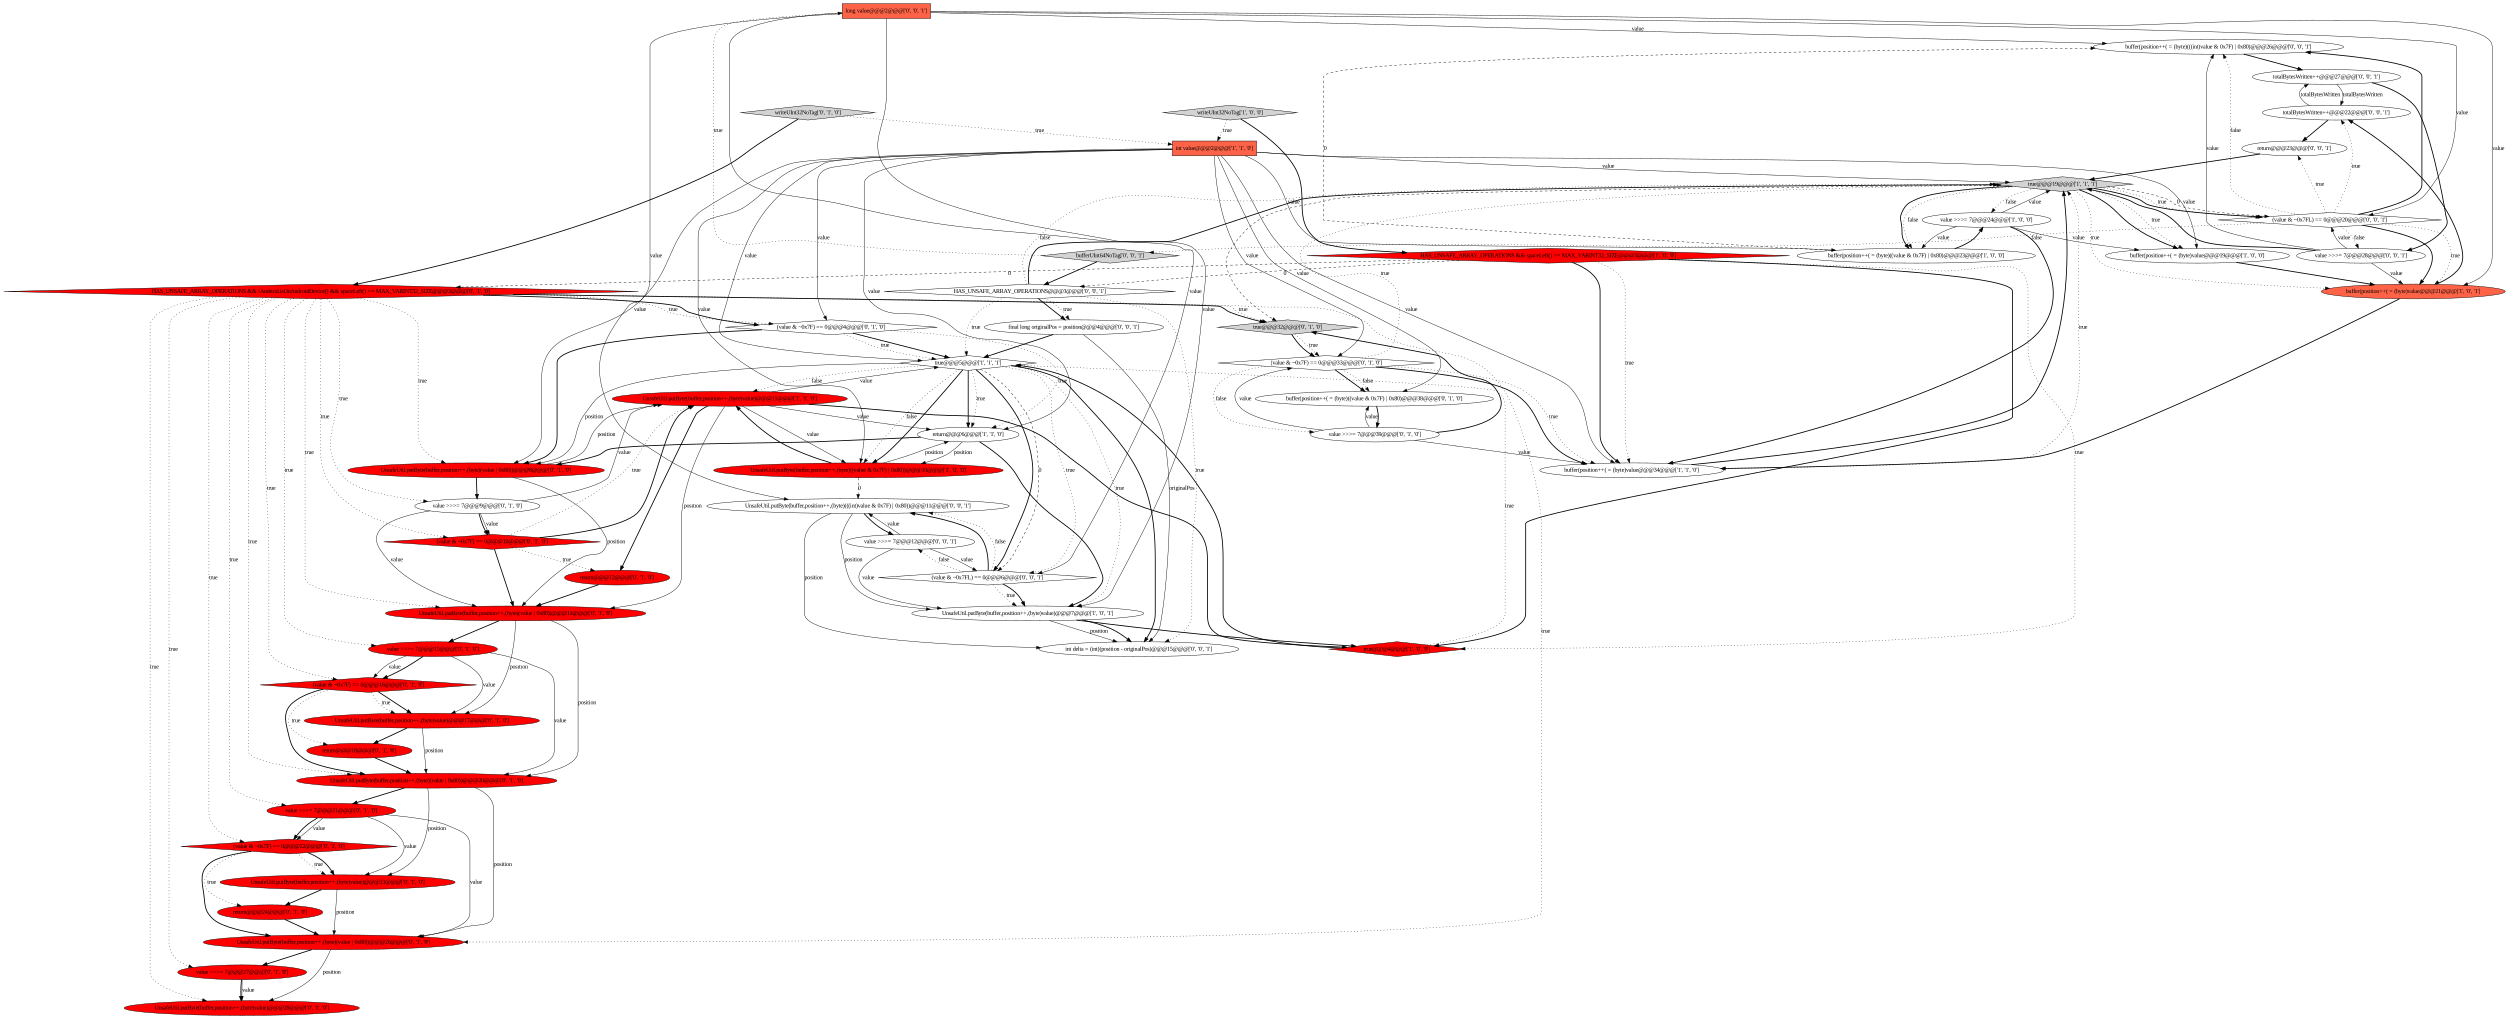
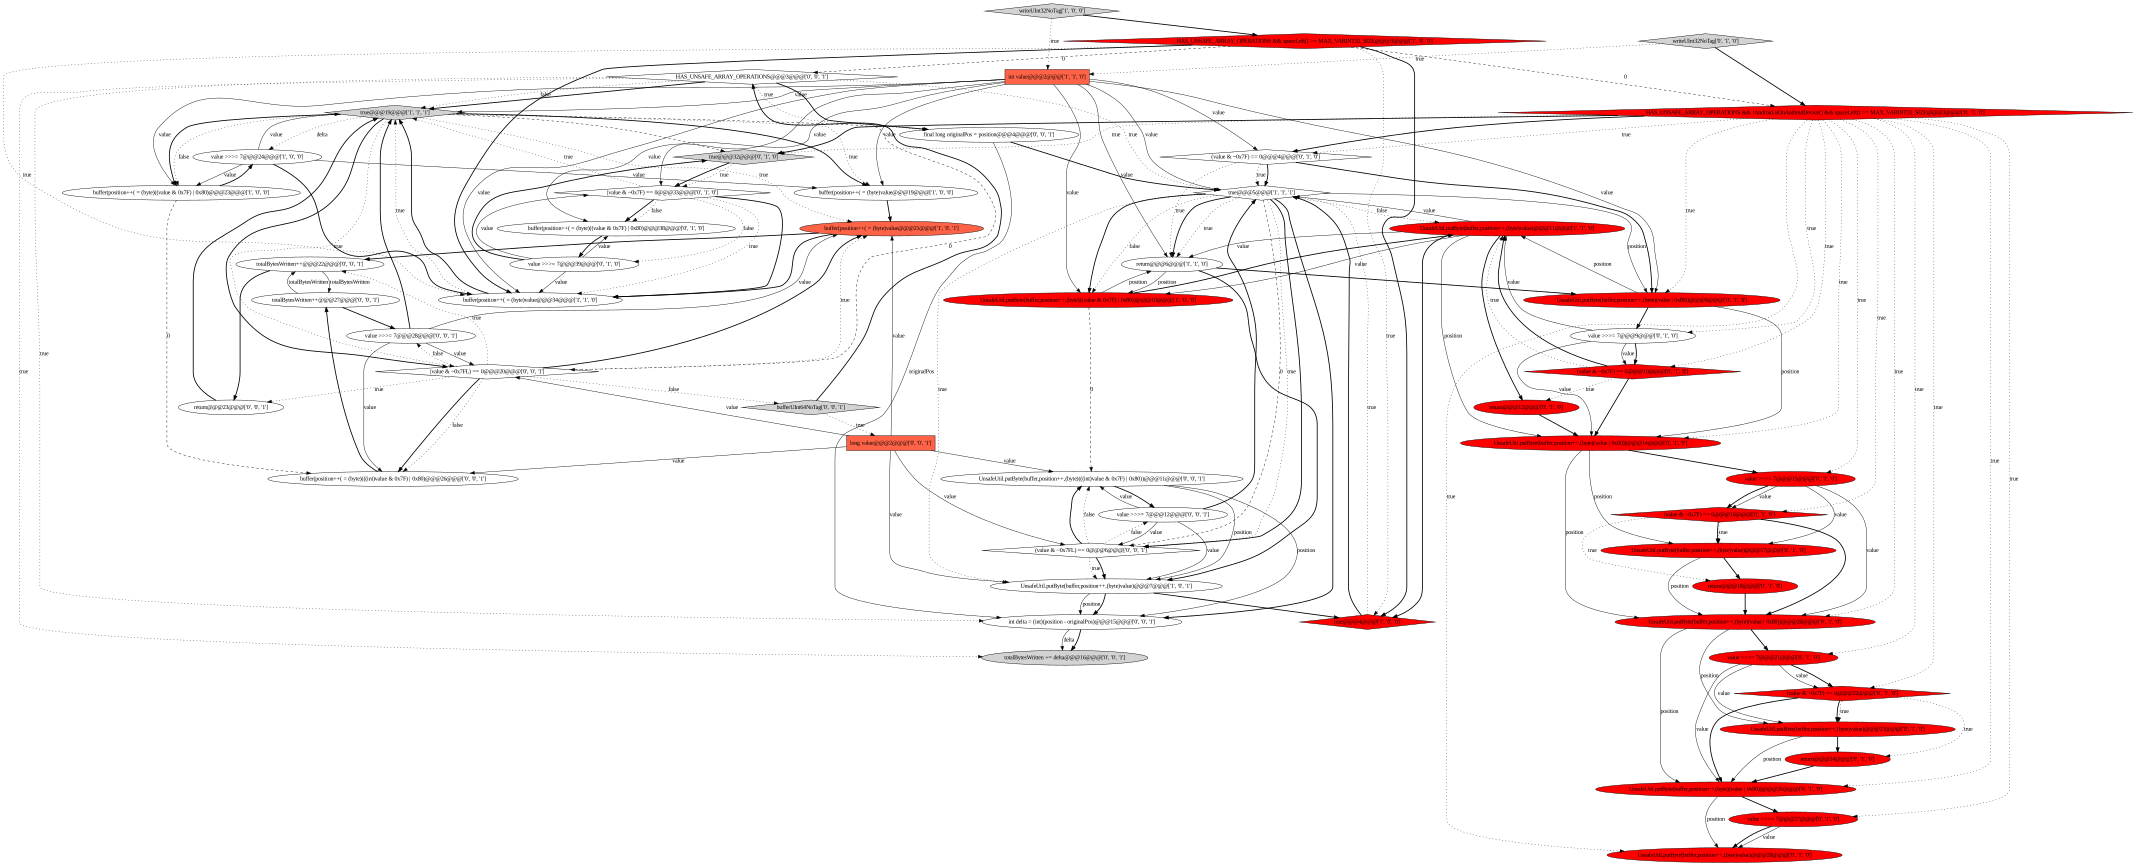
(2011, 202) -> (322, 135)
none -> (1255, 373)
none -> (1065, 658)
